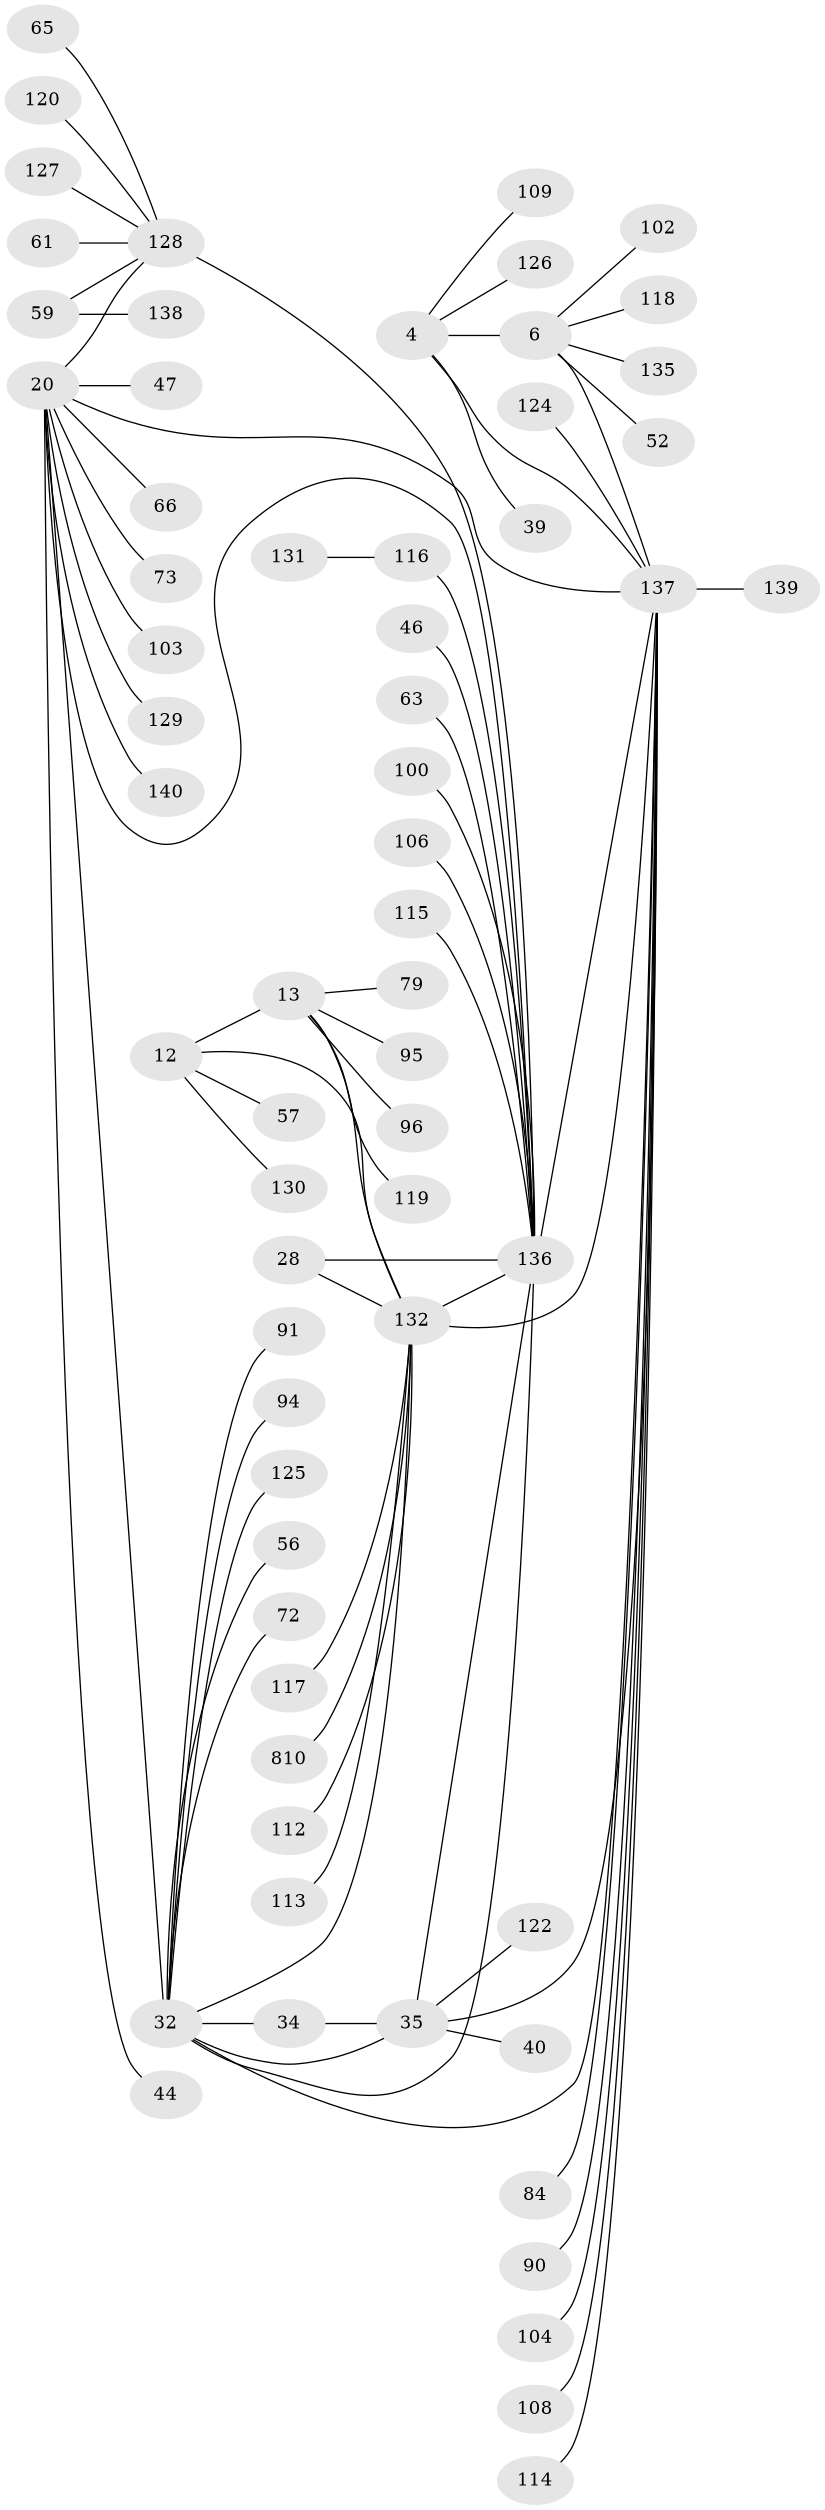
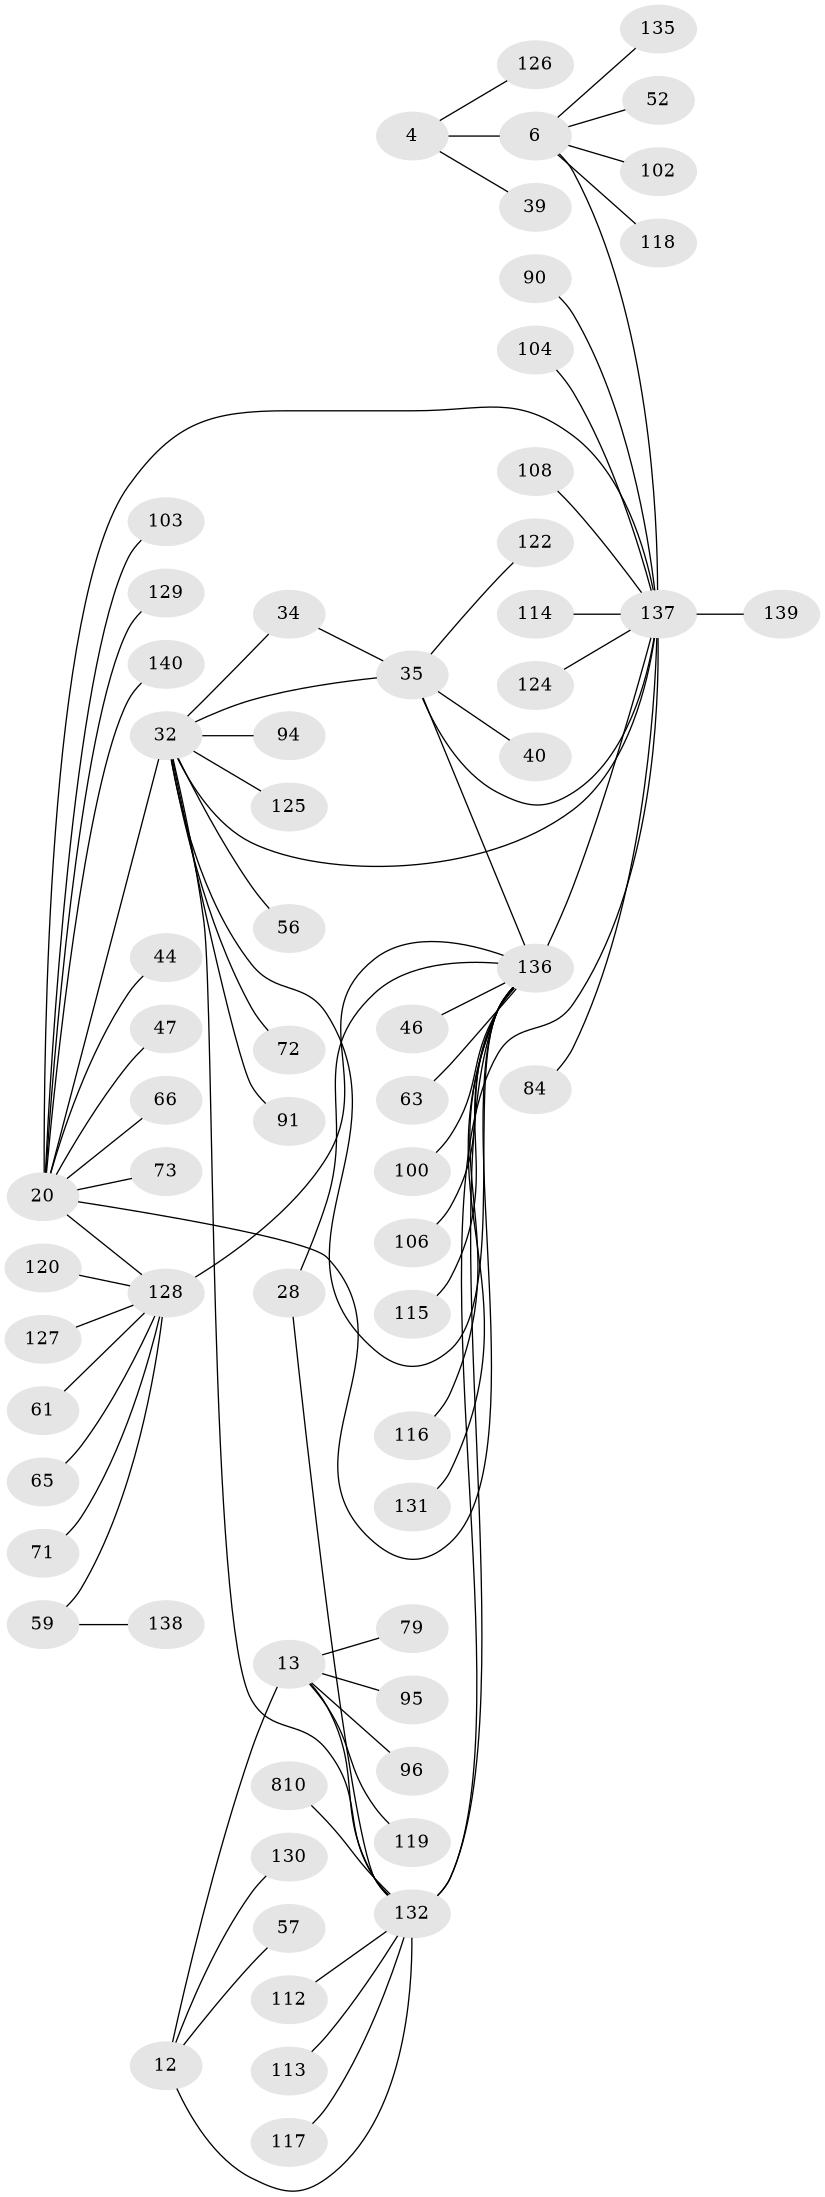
(535, 193) -> none
(532, 466) -> none
(351, 557) -> (483, 1355)
none -> (43, 1553)
